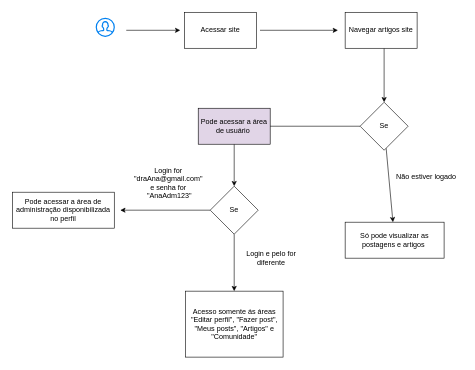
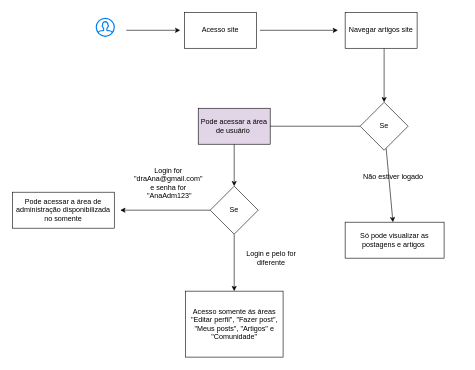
(221, 30) -> (221, 30)
(426, 177) -> (393, 177)
(63, 210) -> (63, 210)
